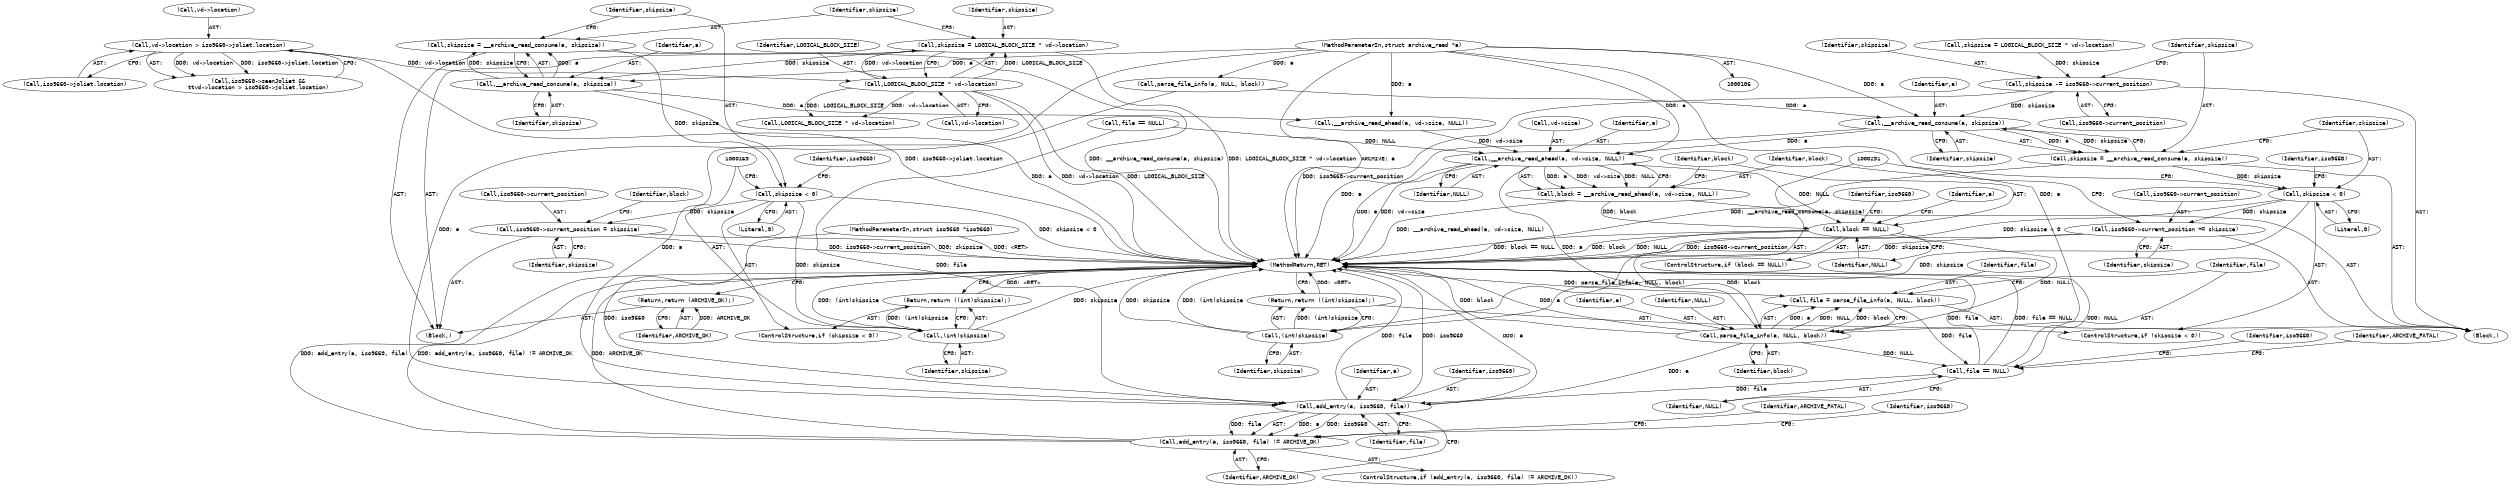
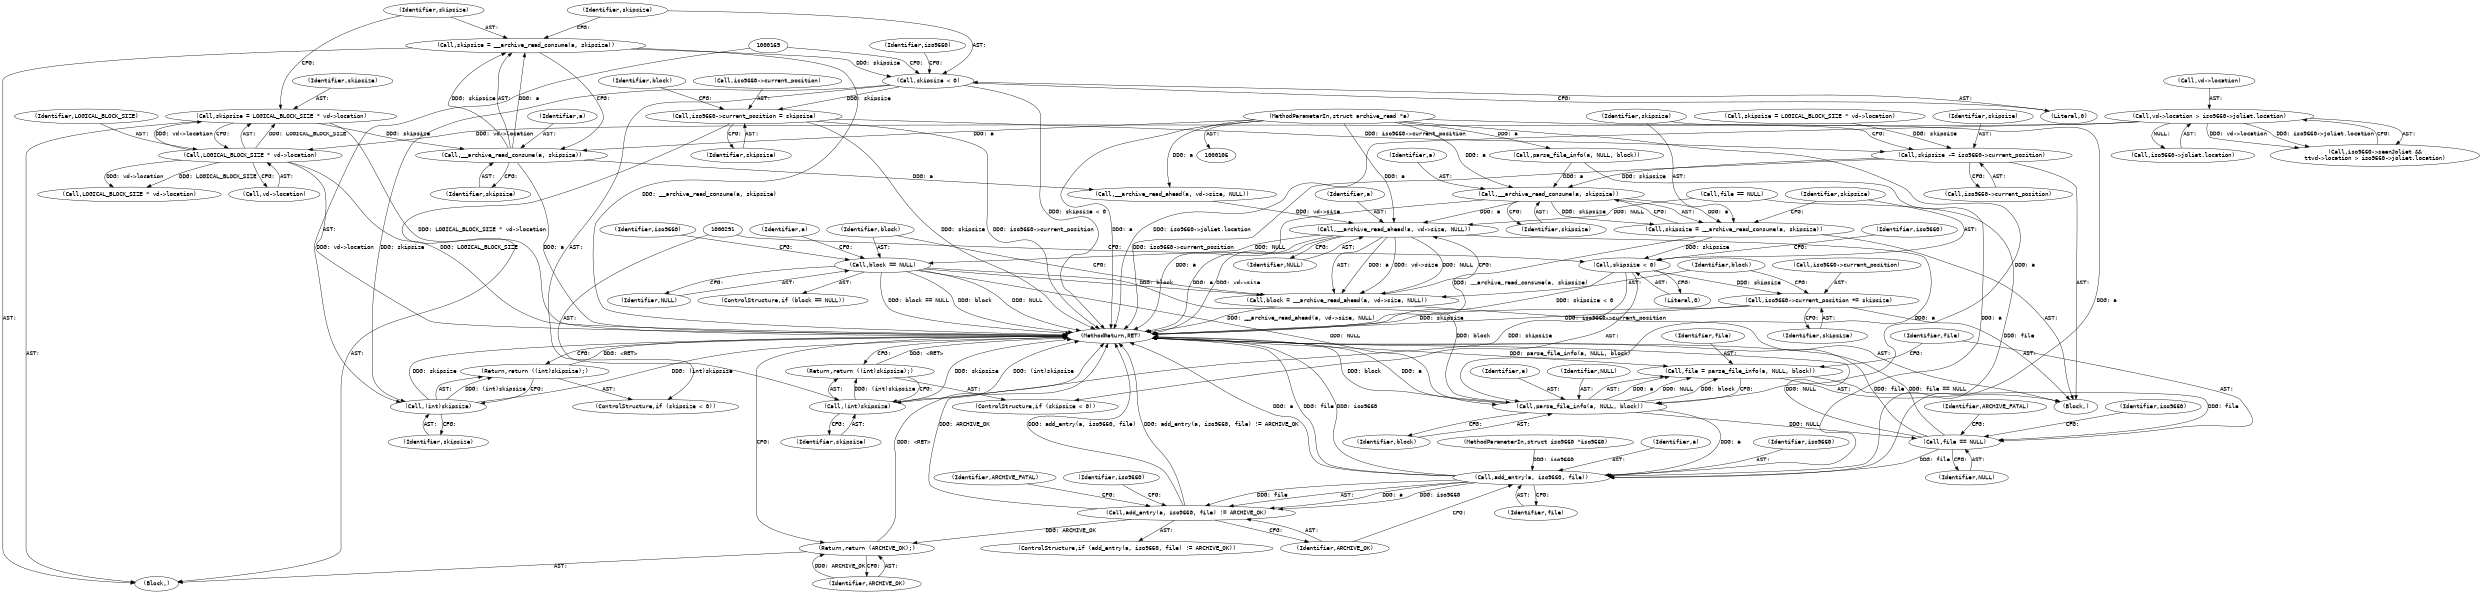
(137, 63) -> (2164, 134)
(1556, 124) -> none
none -> (1358, 137)
(1378, 159) -> (1122, 230)
(1694, 224) -> (1090, 282)
(1059, 257) -> (936, 401)
none -> (1024, 531)
